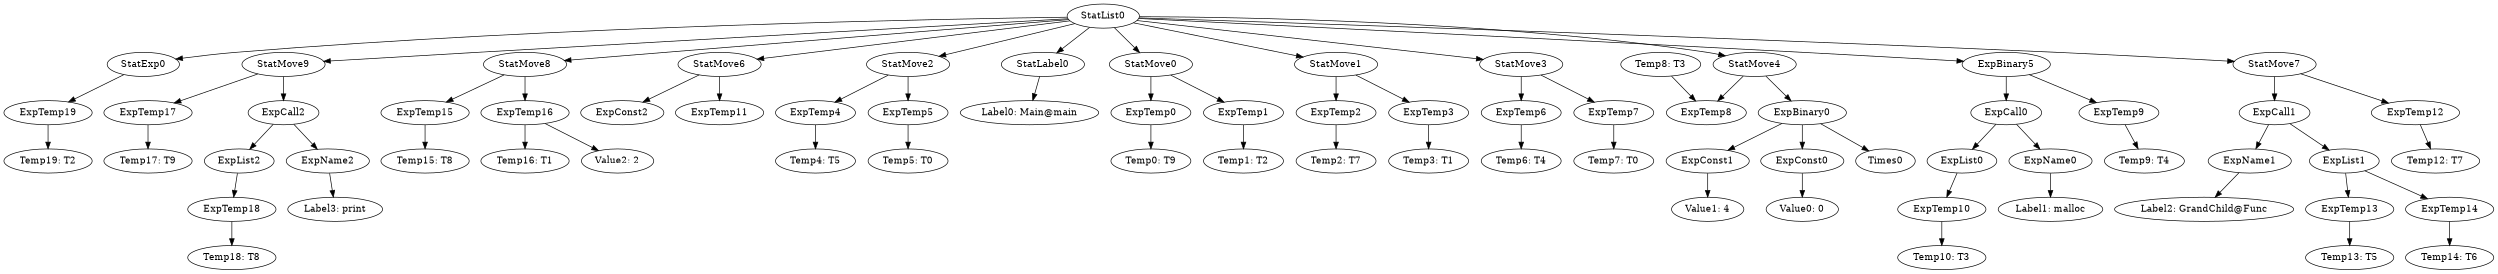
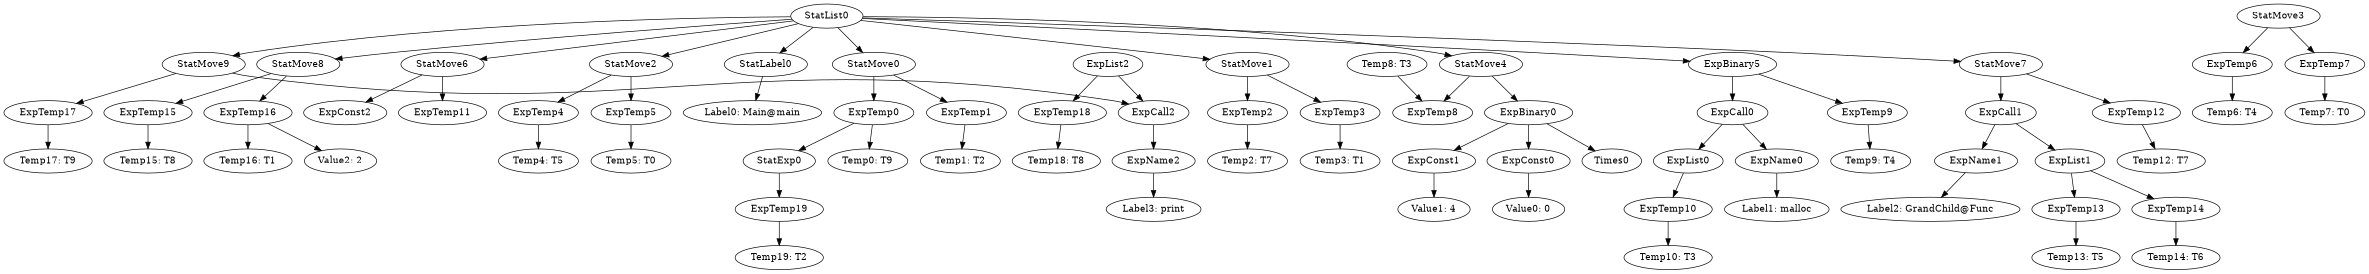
(624, 29) -> (829, 135)
(1307, 40) -> none
(264, 134) -> (1128, 86)
